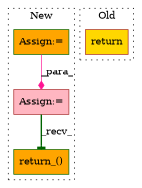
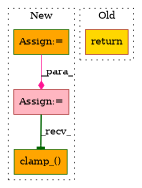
(41, 162) -> (41, 162)
